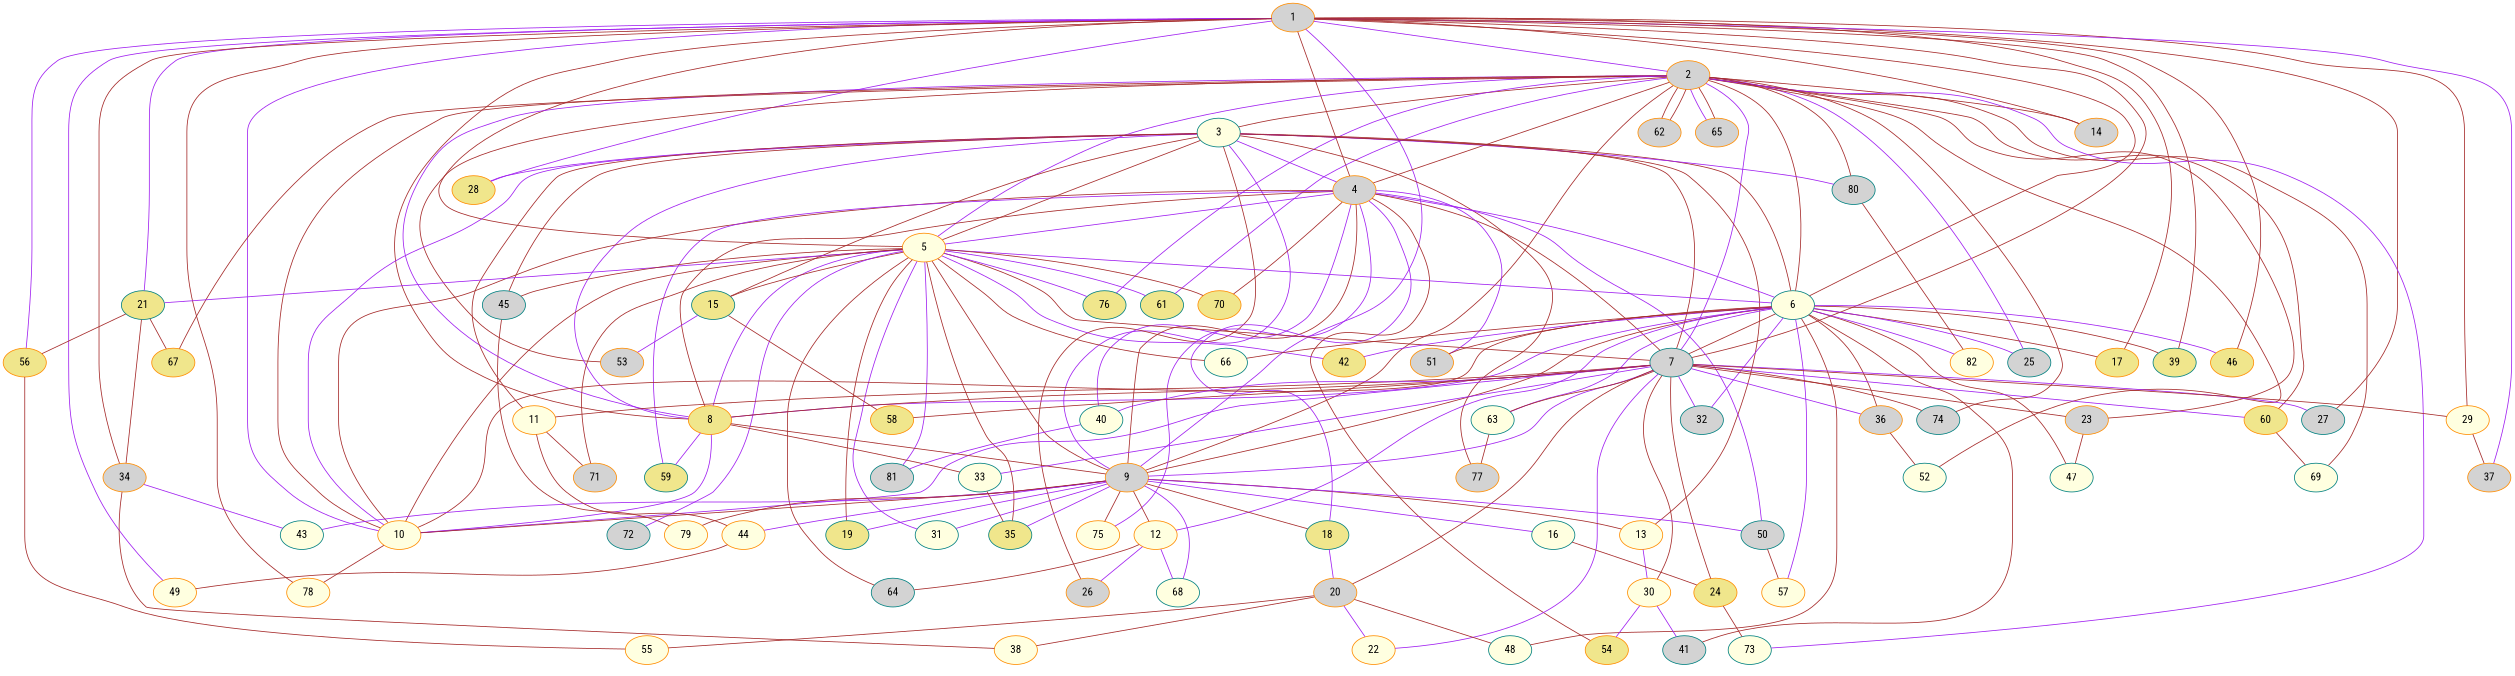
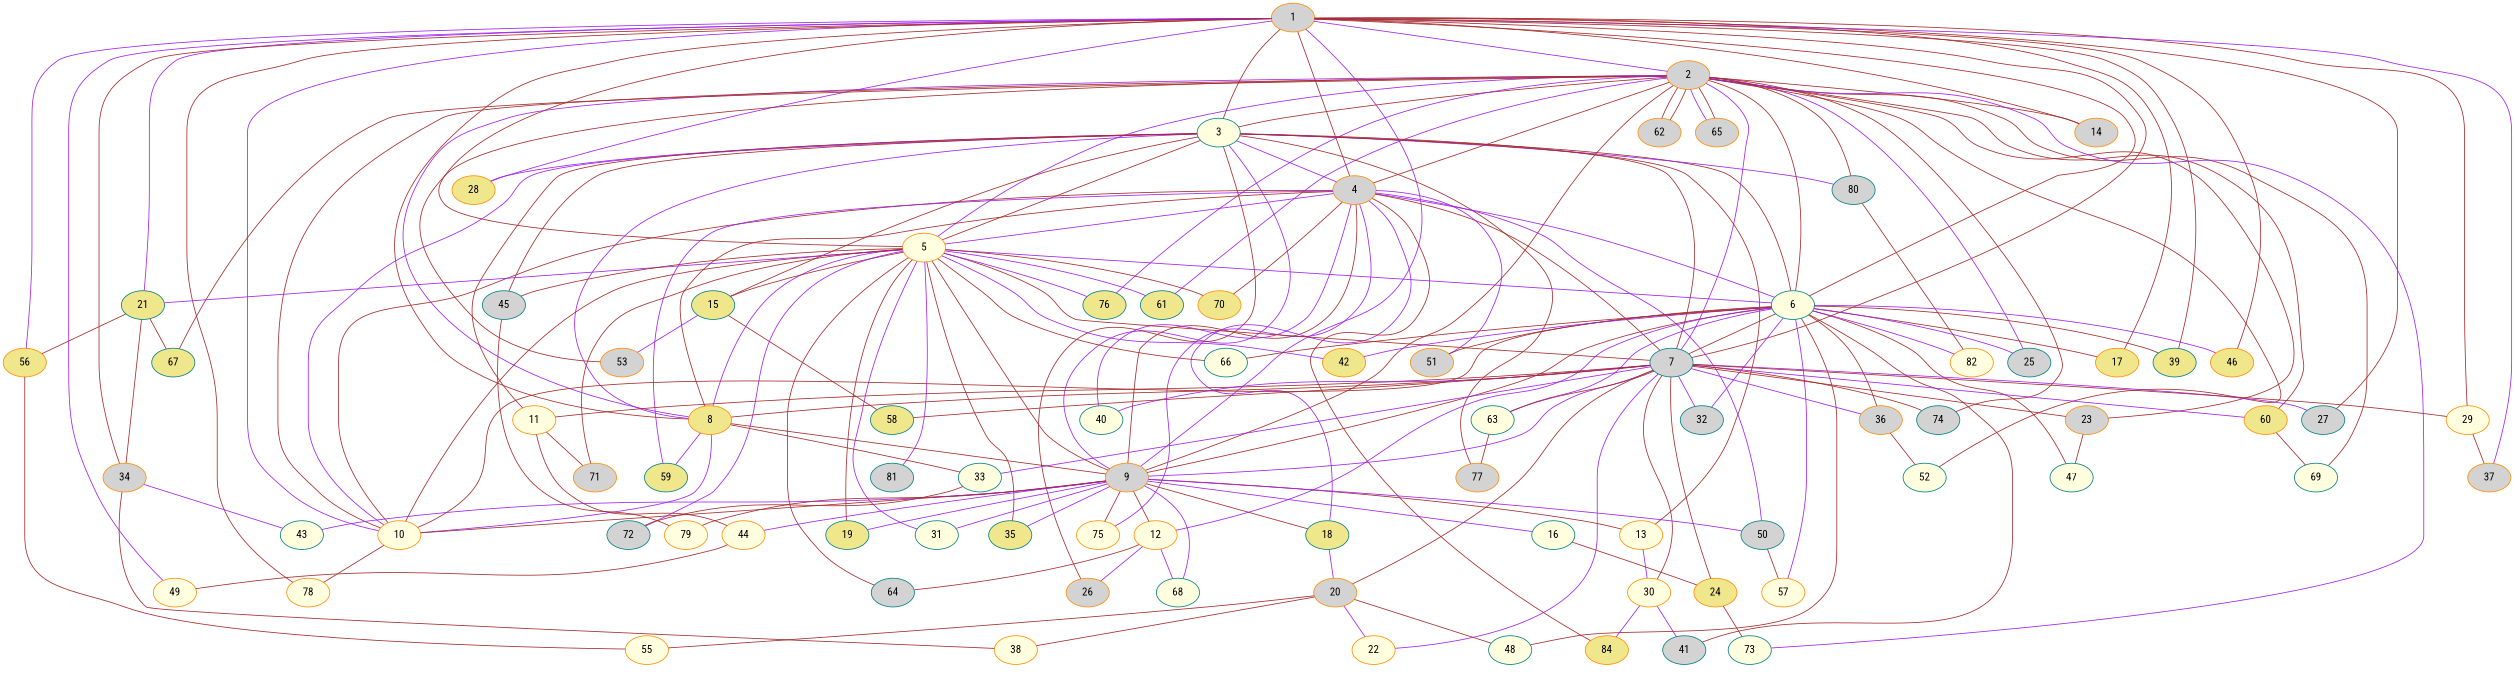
none -> (1246, 70)
(173, 363) -> (173, 363)
(1073, 401) -> none
(892, 420) -> (892, 420)
(1020, 438) -> none
(1030, 442) -> none
(996, 509) -> (804, 505)
(1607, 650) -> (1607, 650)
